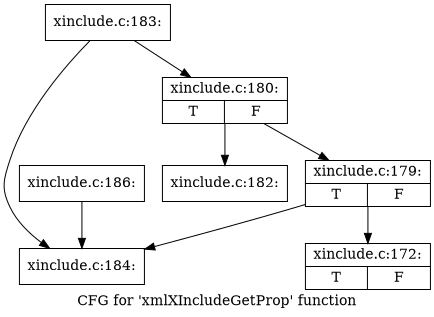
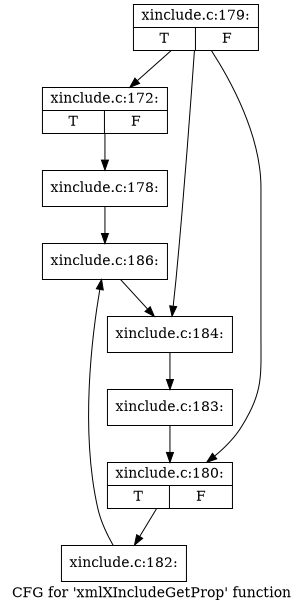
(19, 138) -> (170, 366)
(292, 140) -> (261, 255)
none -> (105, 188)
none -> (89, 419)
